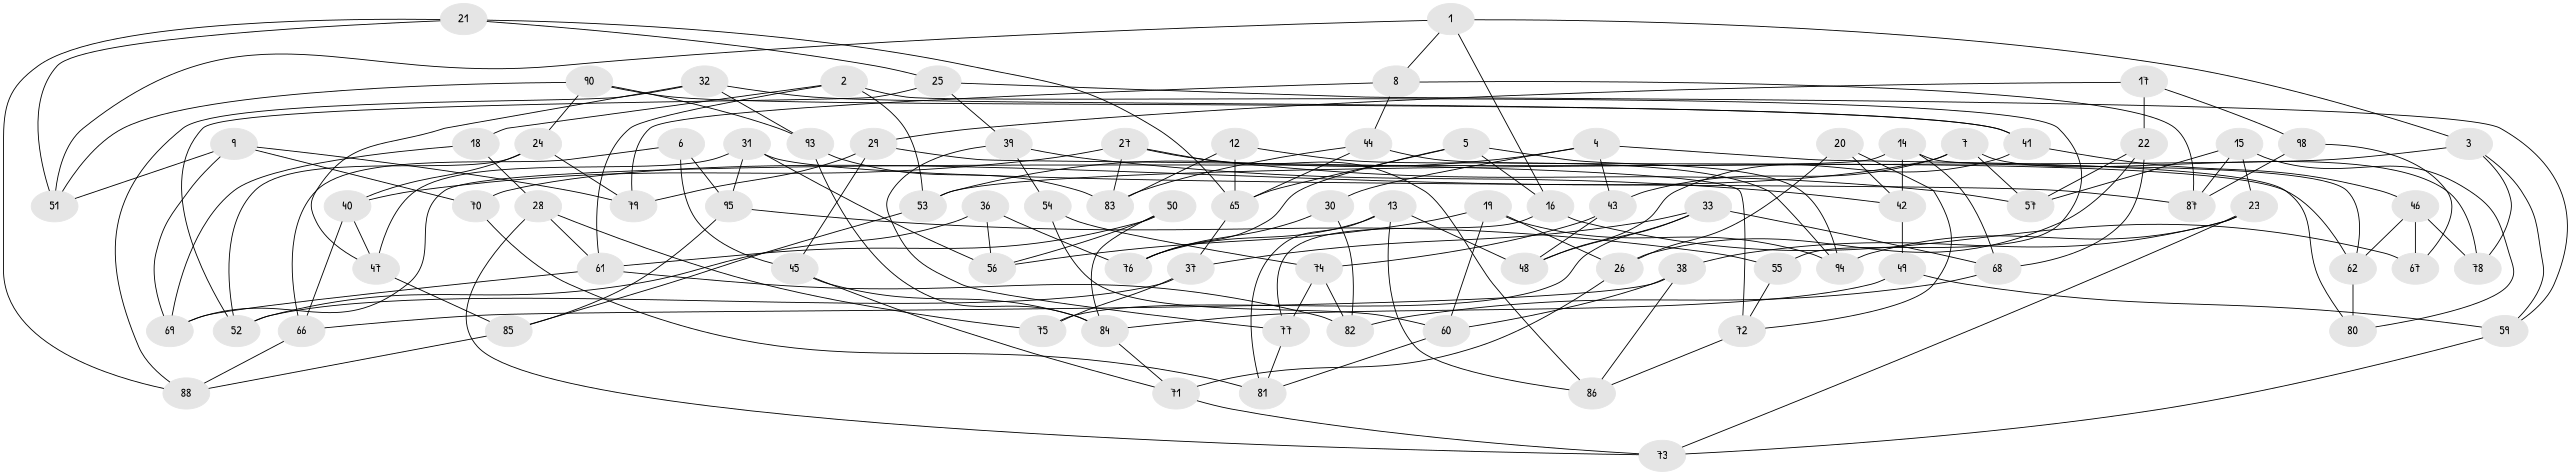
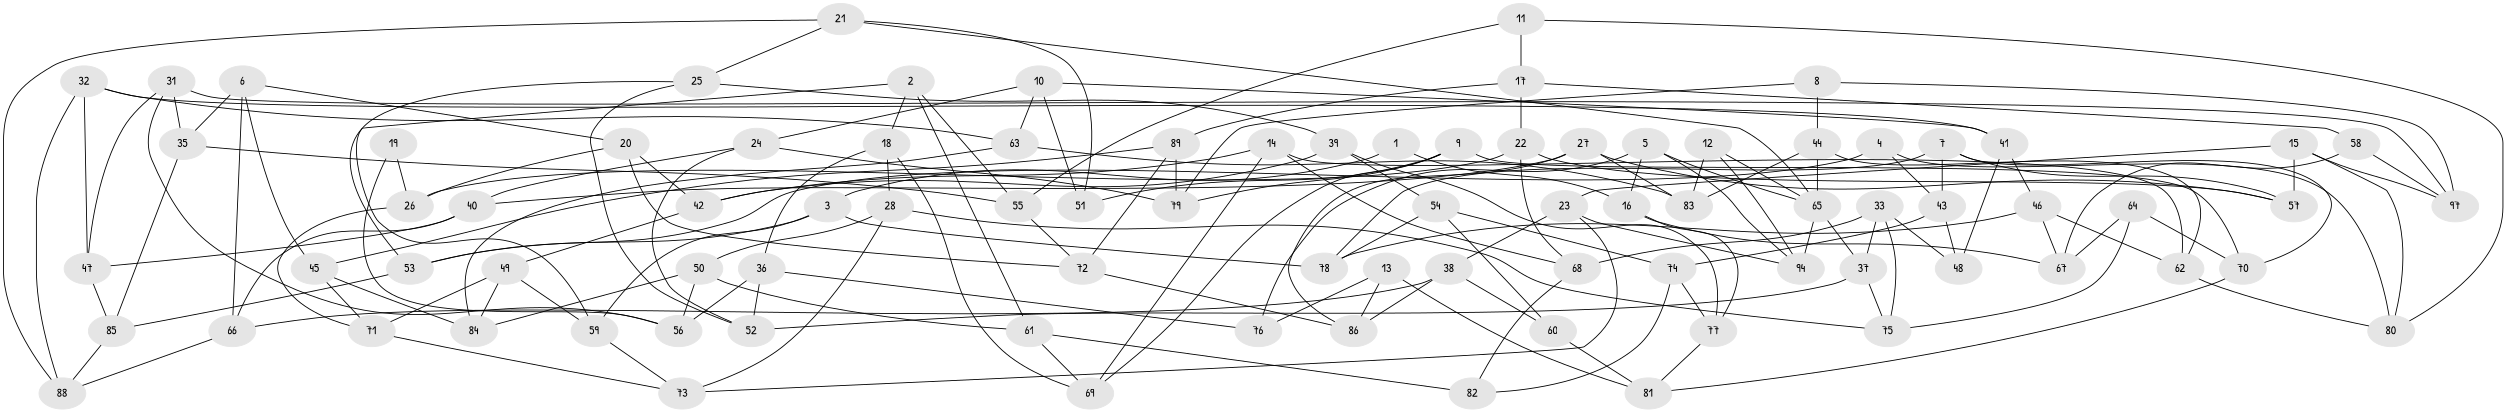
none -> (1521, 19)
(1423, 50) -> none
(711, 54) -> none
(589, 81) -> (1039, 81)
none -> (434, 113)
(810, 144) -> (1015, 144)
(874, 144) -> (1176, 144)
(2302, 144) -> (2356, 144)
none -> (790, 198)
(729, 206) -> (183, 144)
(1330, 206) -> none
none -> (2133, 206)
(2192, 206) -> (2455, 206)
(569, 237) -> (795, 237)
(1459, 237) -> none
(1664, 237) -> (1809, 238)
none -> (1378, 239)
(1467, 269) -> none
(1140, 361) -> (438, 300)
